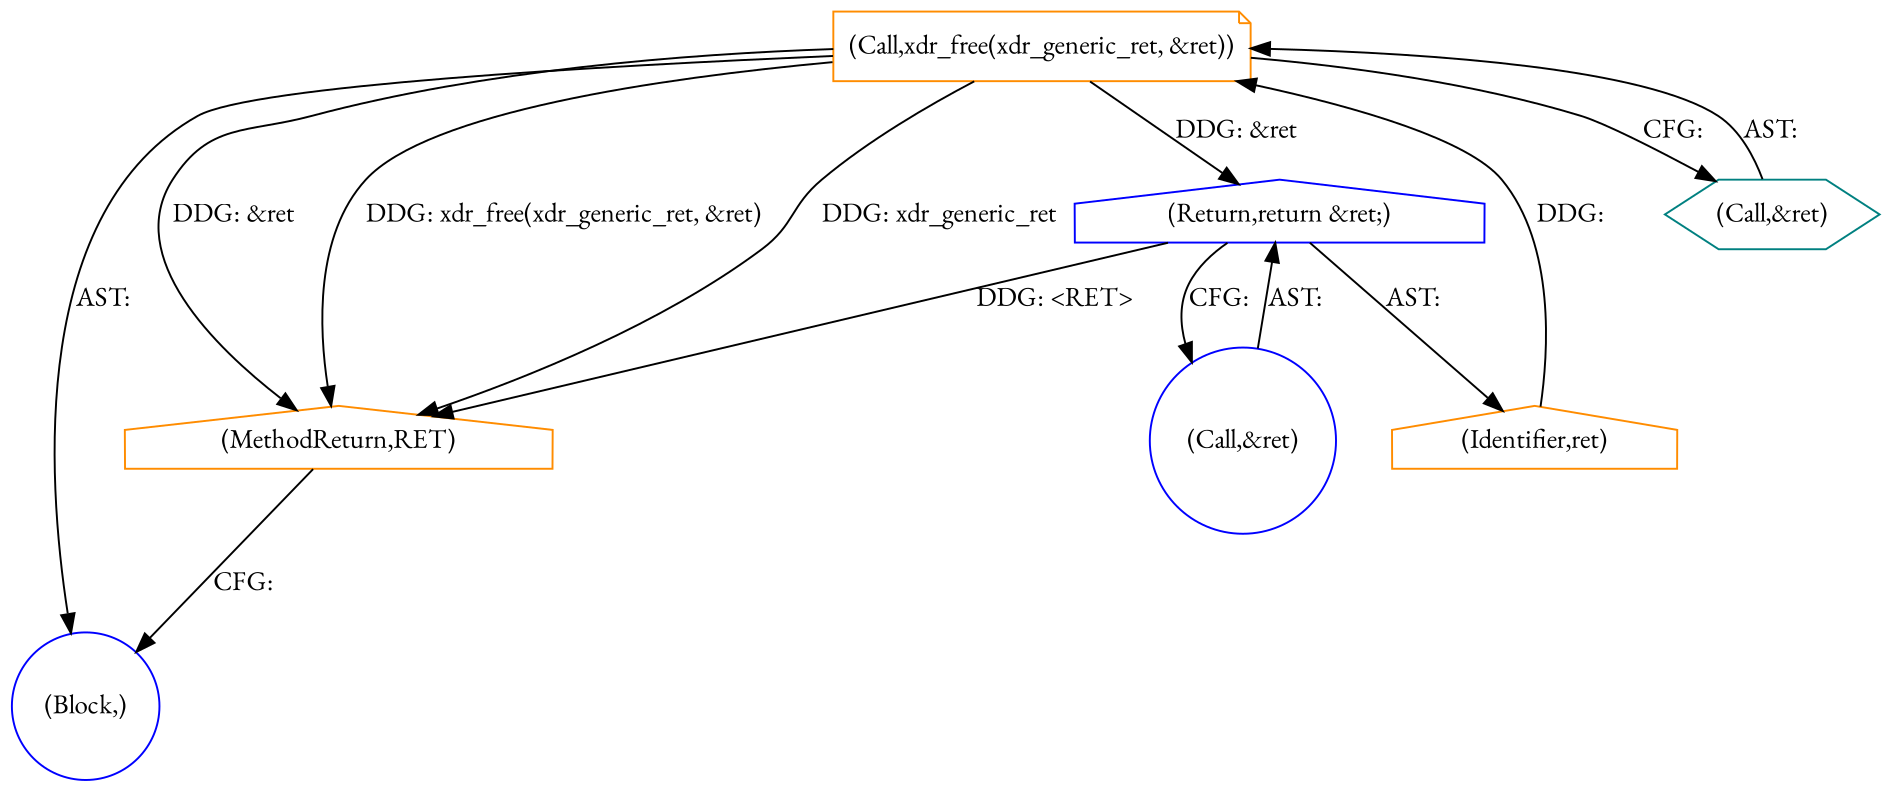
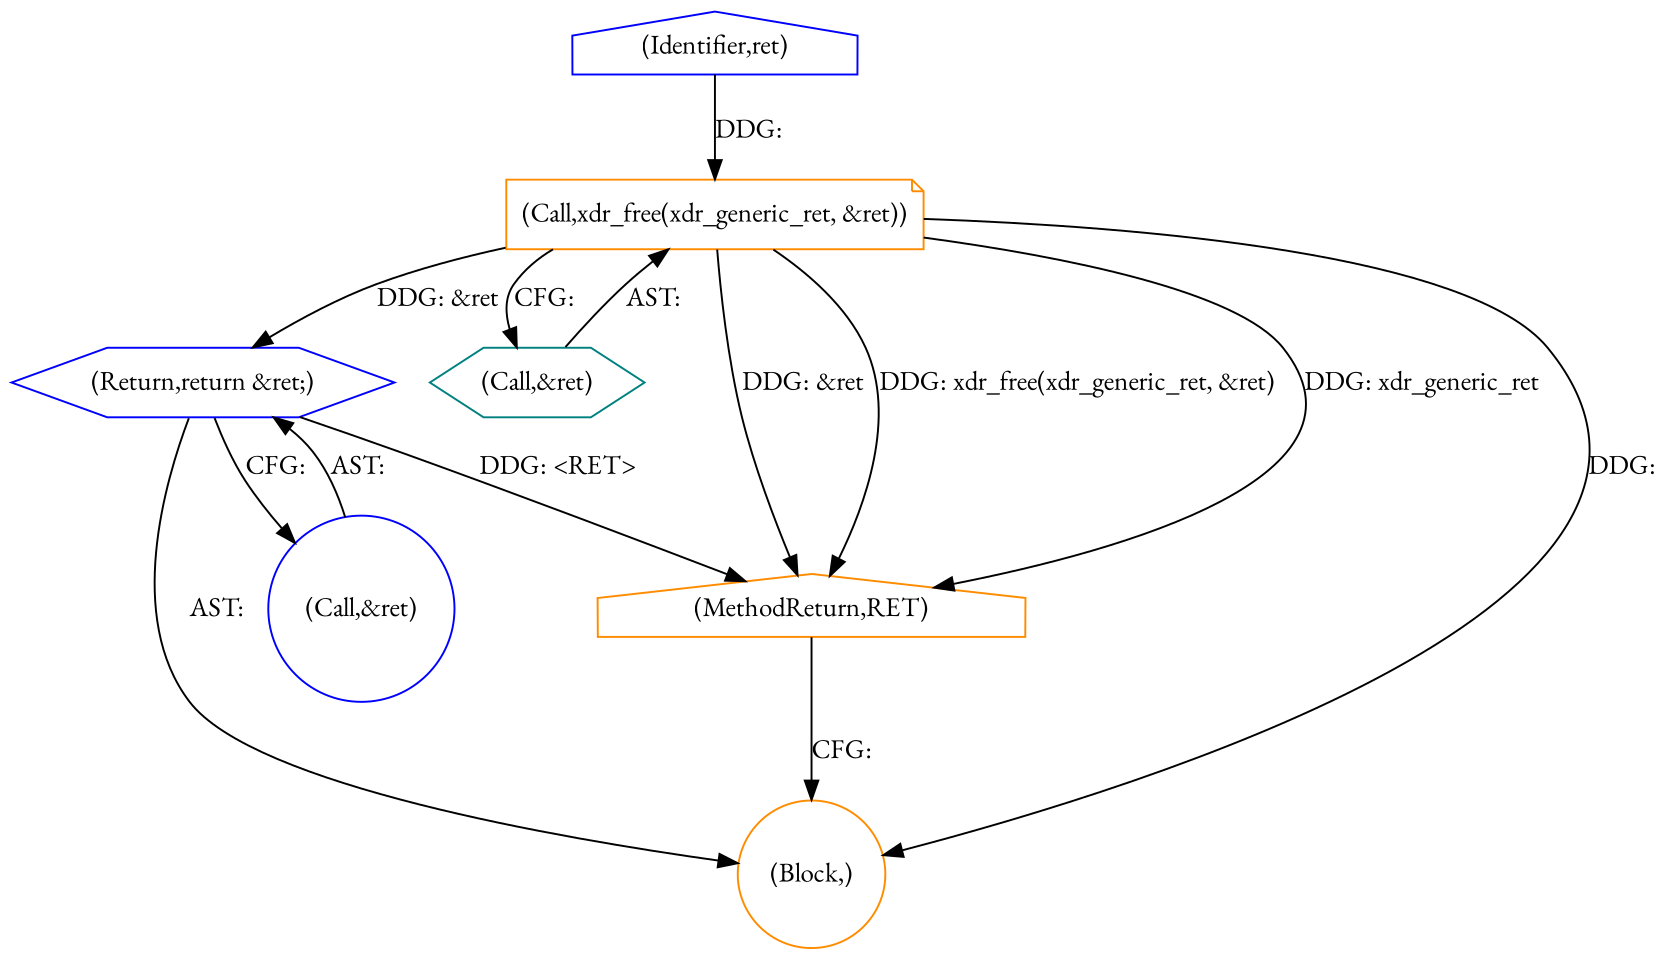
(1280, 214) -> (203, 383)
(107, 298) -> (1626, 467)
(1399, 320) -> (302, 768)
(1535, 441) -> (715, 46)
(86, 706) -> (812, 874)
